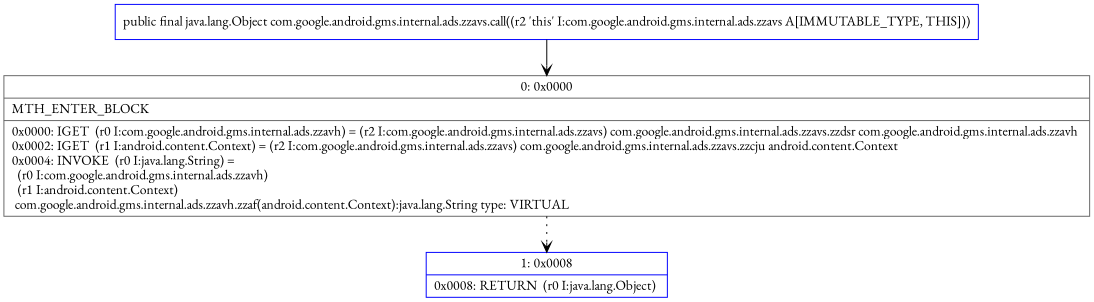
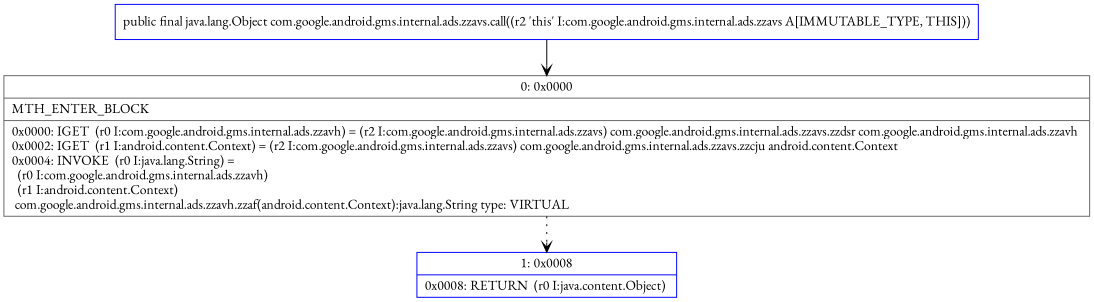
(547, 286) -> (547, 286)
